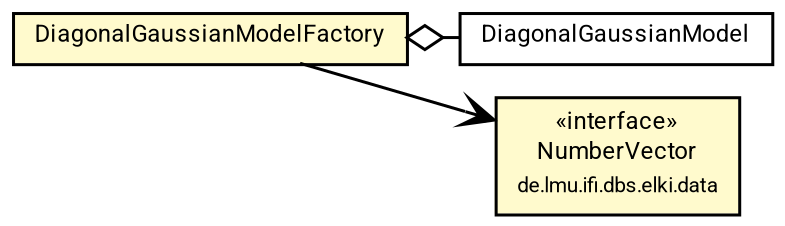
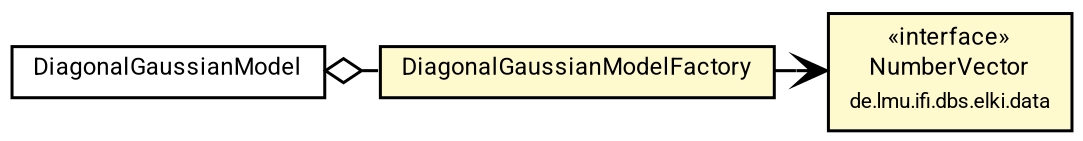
(451, 38) -> (370, 71)
